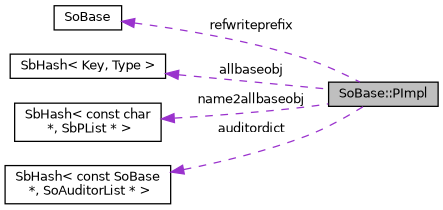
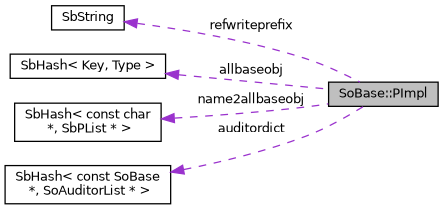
(88, 18) -> (88, 18)
